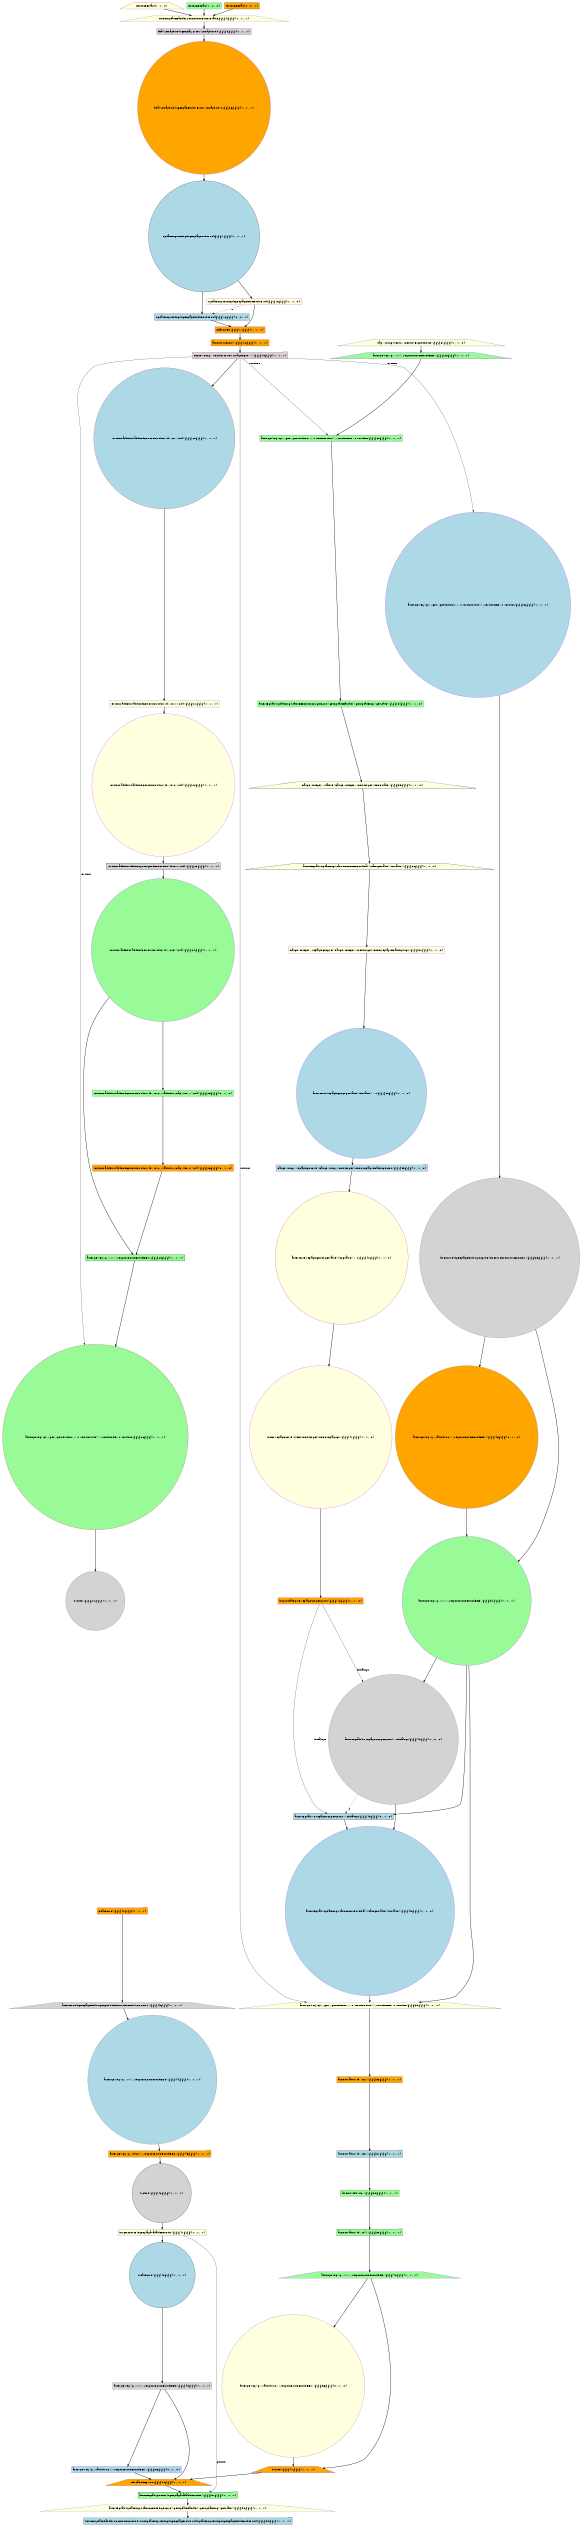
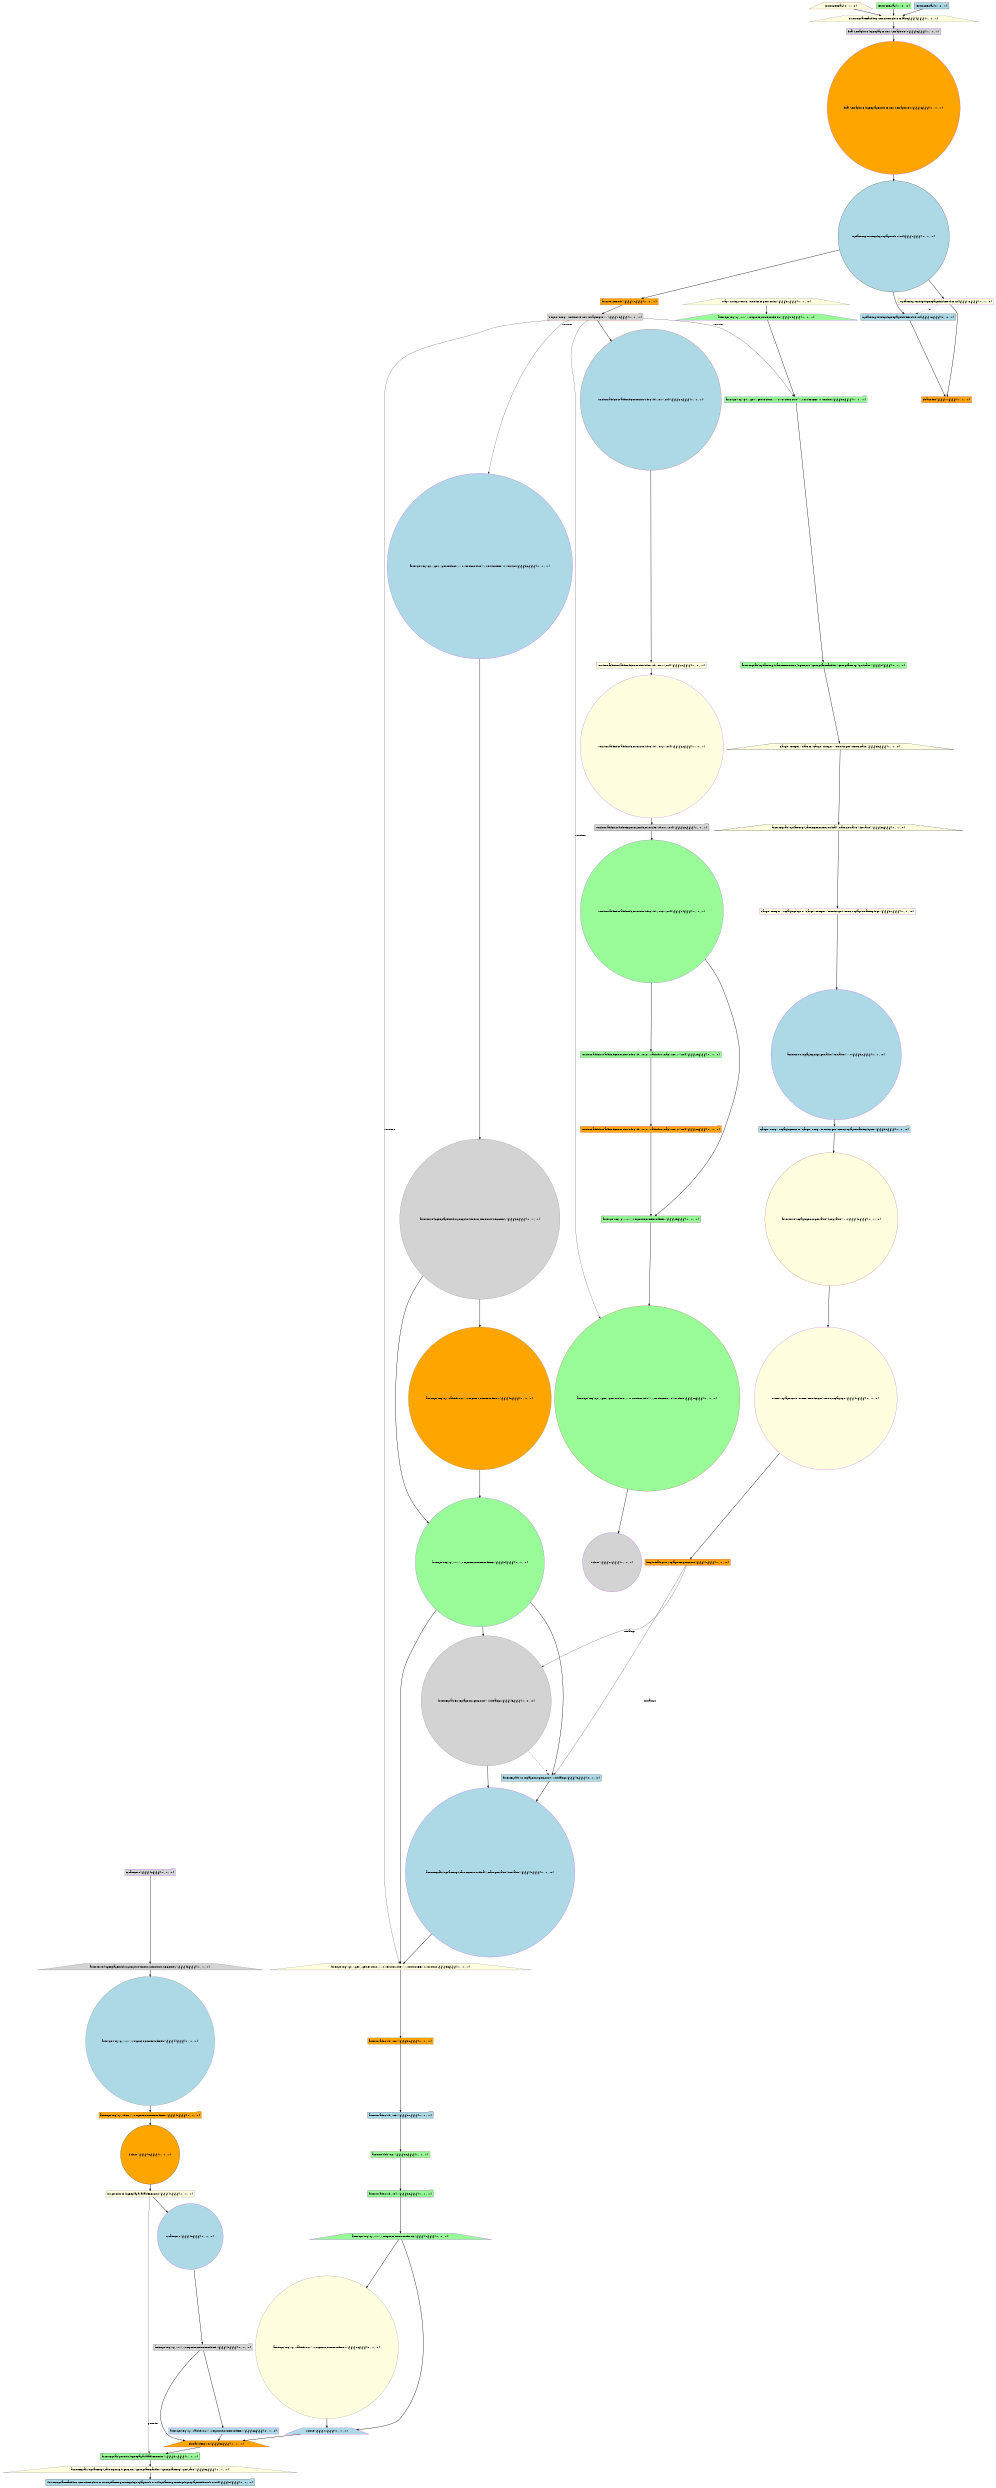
(242, 6) -> (932, 6)
(240, 336) -> (741, 274)
(122, 1911) -> (150, 1872)
(162, 2193) -> (150, 2155)
(162, 2275) -> (190, 2237)
(293, 2470) -> (327, 2431)
